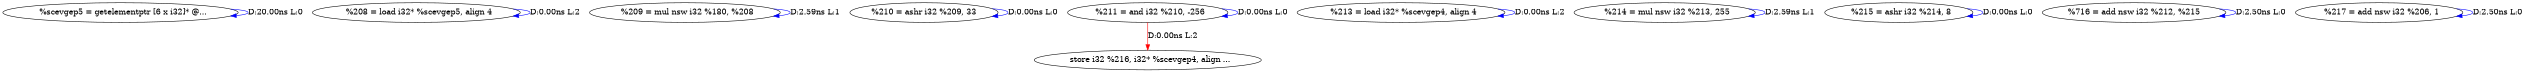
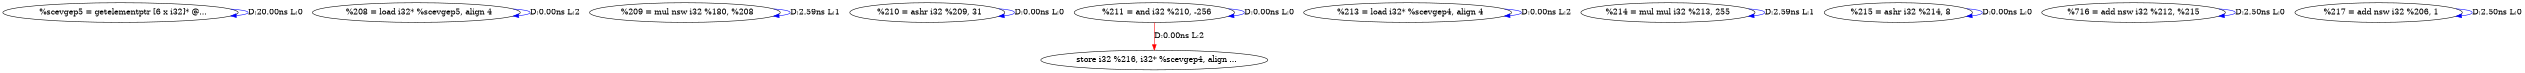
(924, 13) -> (927, 13)
(1665, 13) -> (1668, 13)
